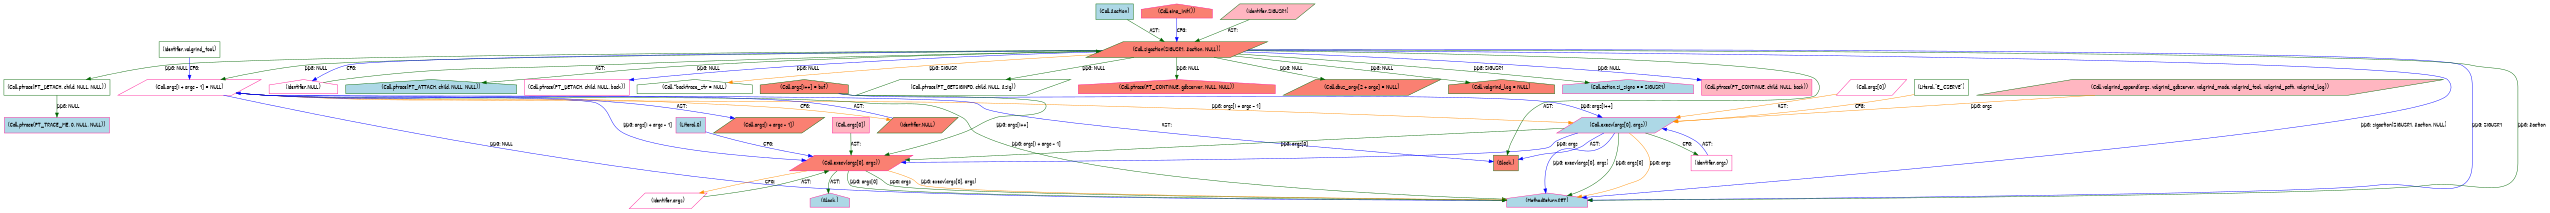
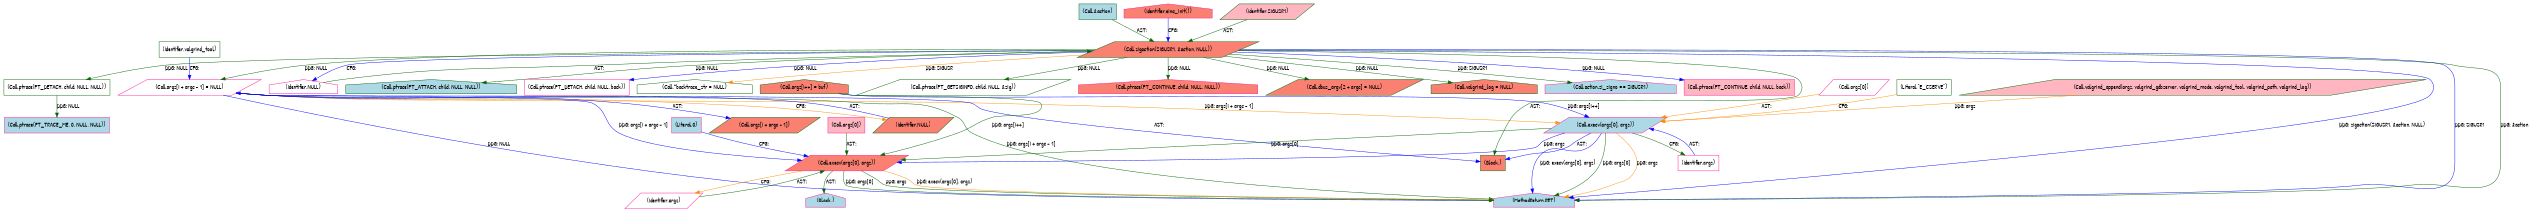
(1177, 12) -> (1168, 12)
(1177, 87) -> (1168, 87)
